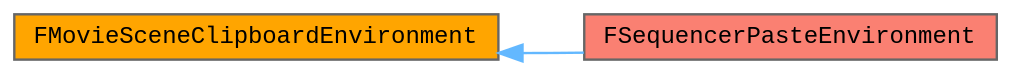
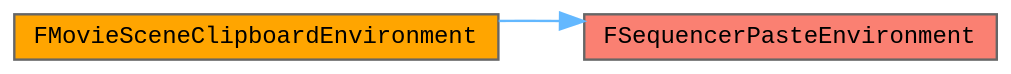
(553, 53) -> (529, 21)
